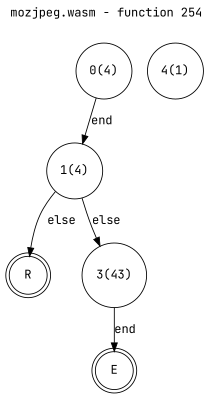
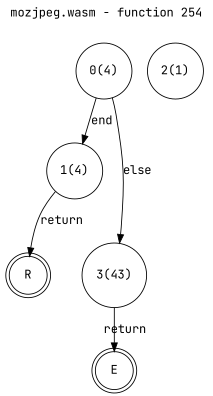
(175, 71) -> (175, 71)
(89, 218) -> (123, 166)
(62, 221) -> (62, 221)
(125, 330) -> (125, 330)
